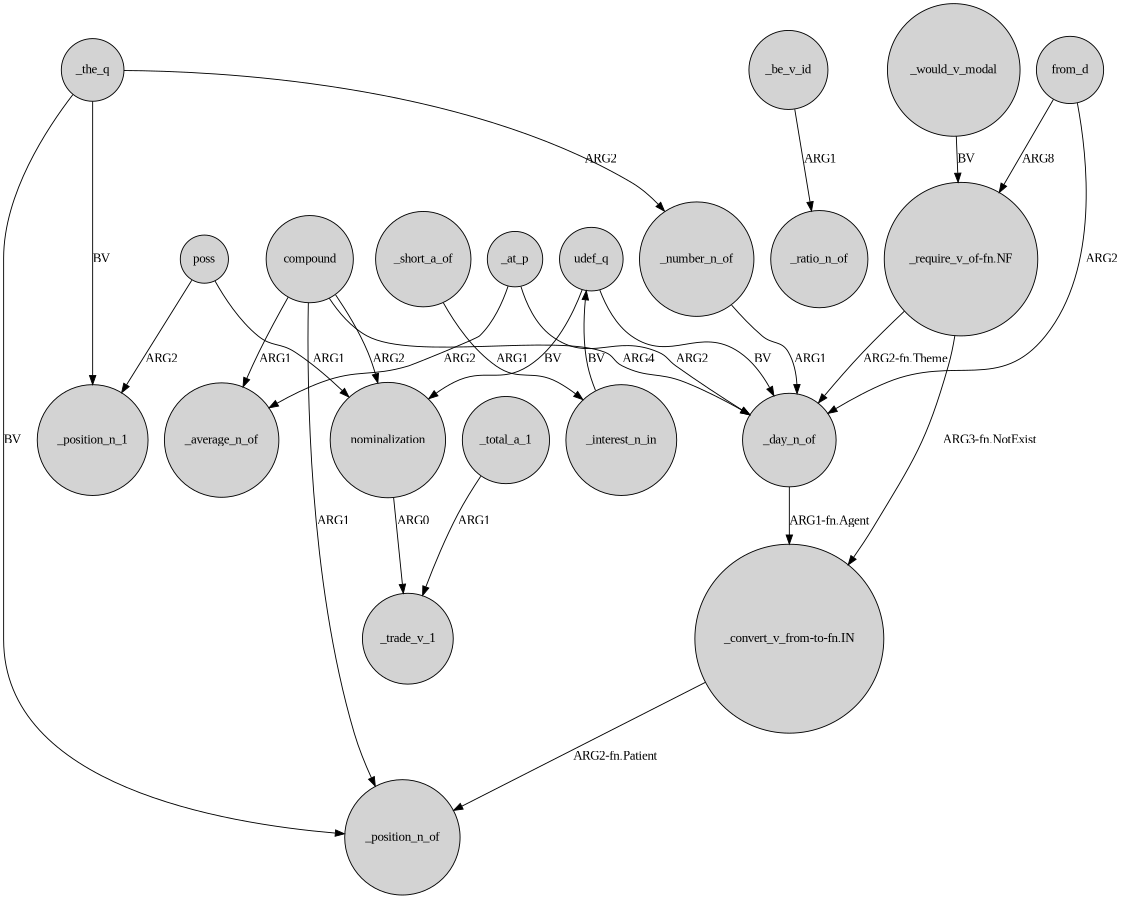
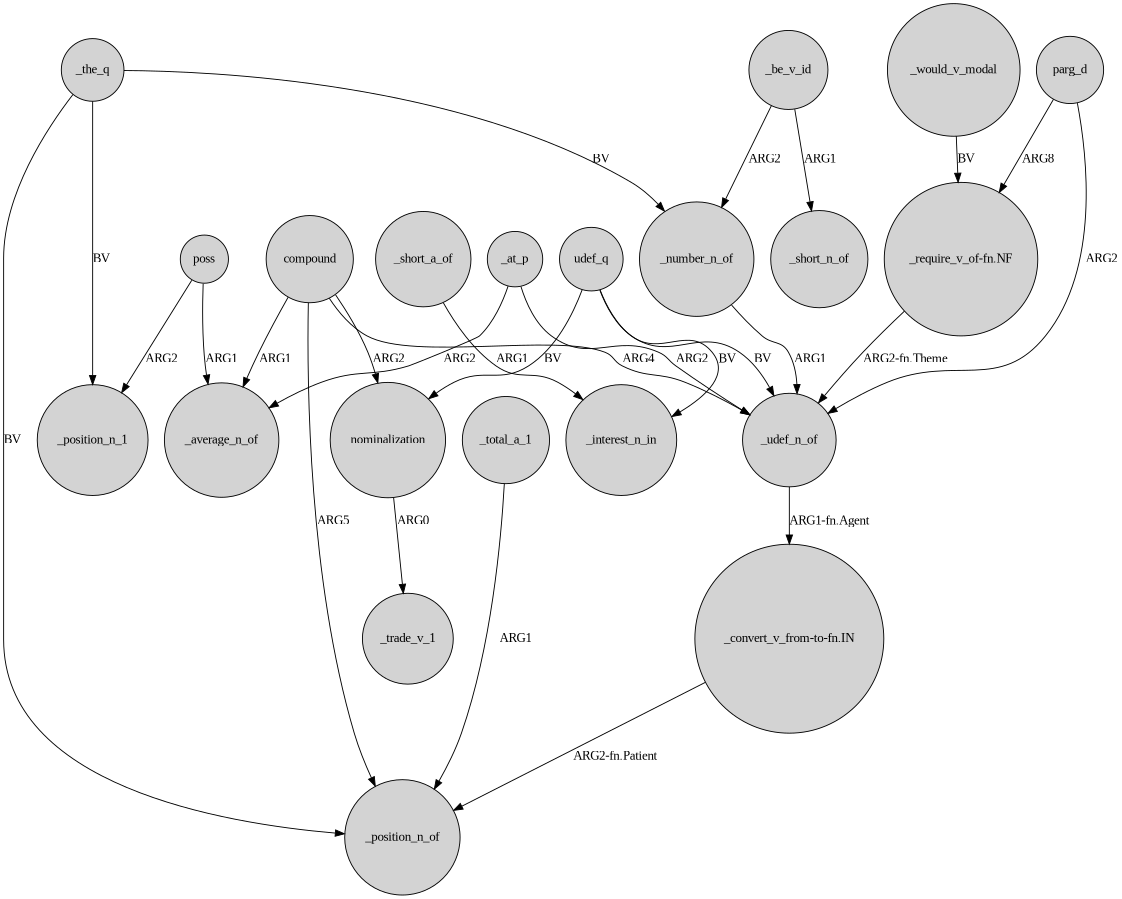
(1070, 70) -> (1070, 70)
none -> (749, 152)
(601, 159) -> (601, 159)
(819, 259) -> (819, 259)
(584, 341) -> (709, 349)
(272, 343) -> (203, 329)
(789, 440) -> (789, 440)
(917, 452) -> none
(333, 521) -> (333, 521)
(450, 530) -> (486, 636)
